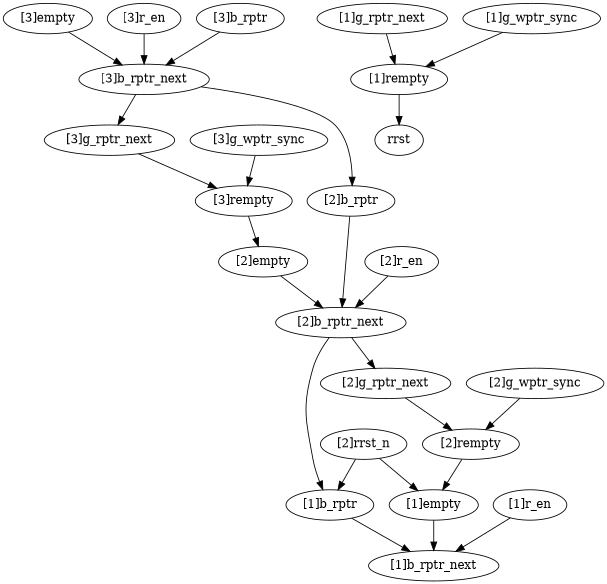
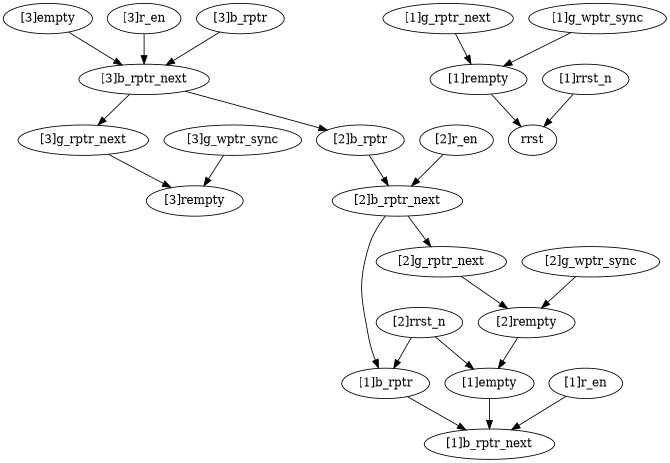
none -> (586, 79)
(263, 262) -> none
